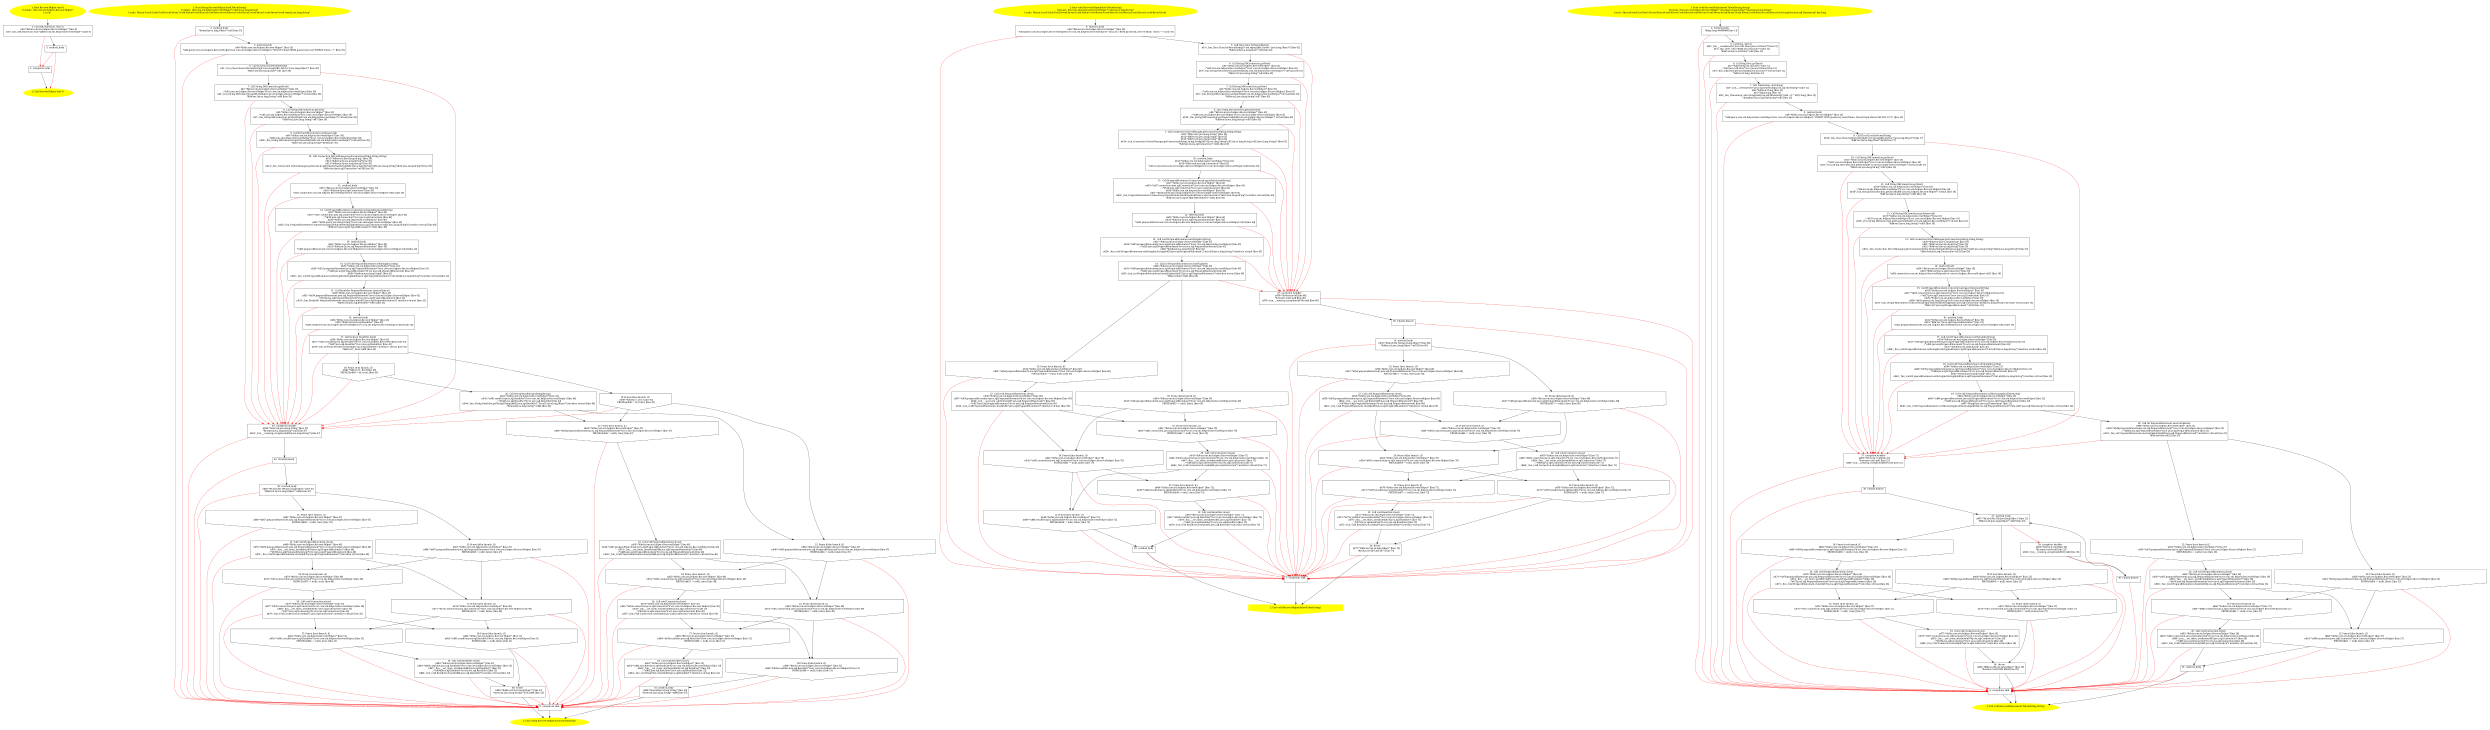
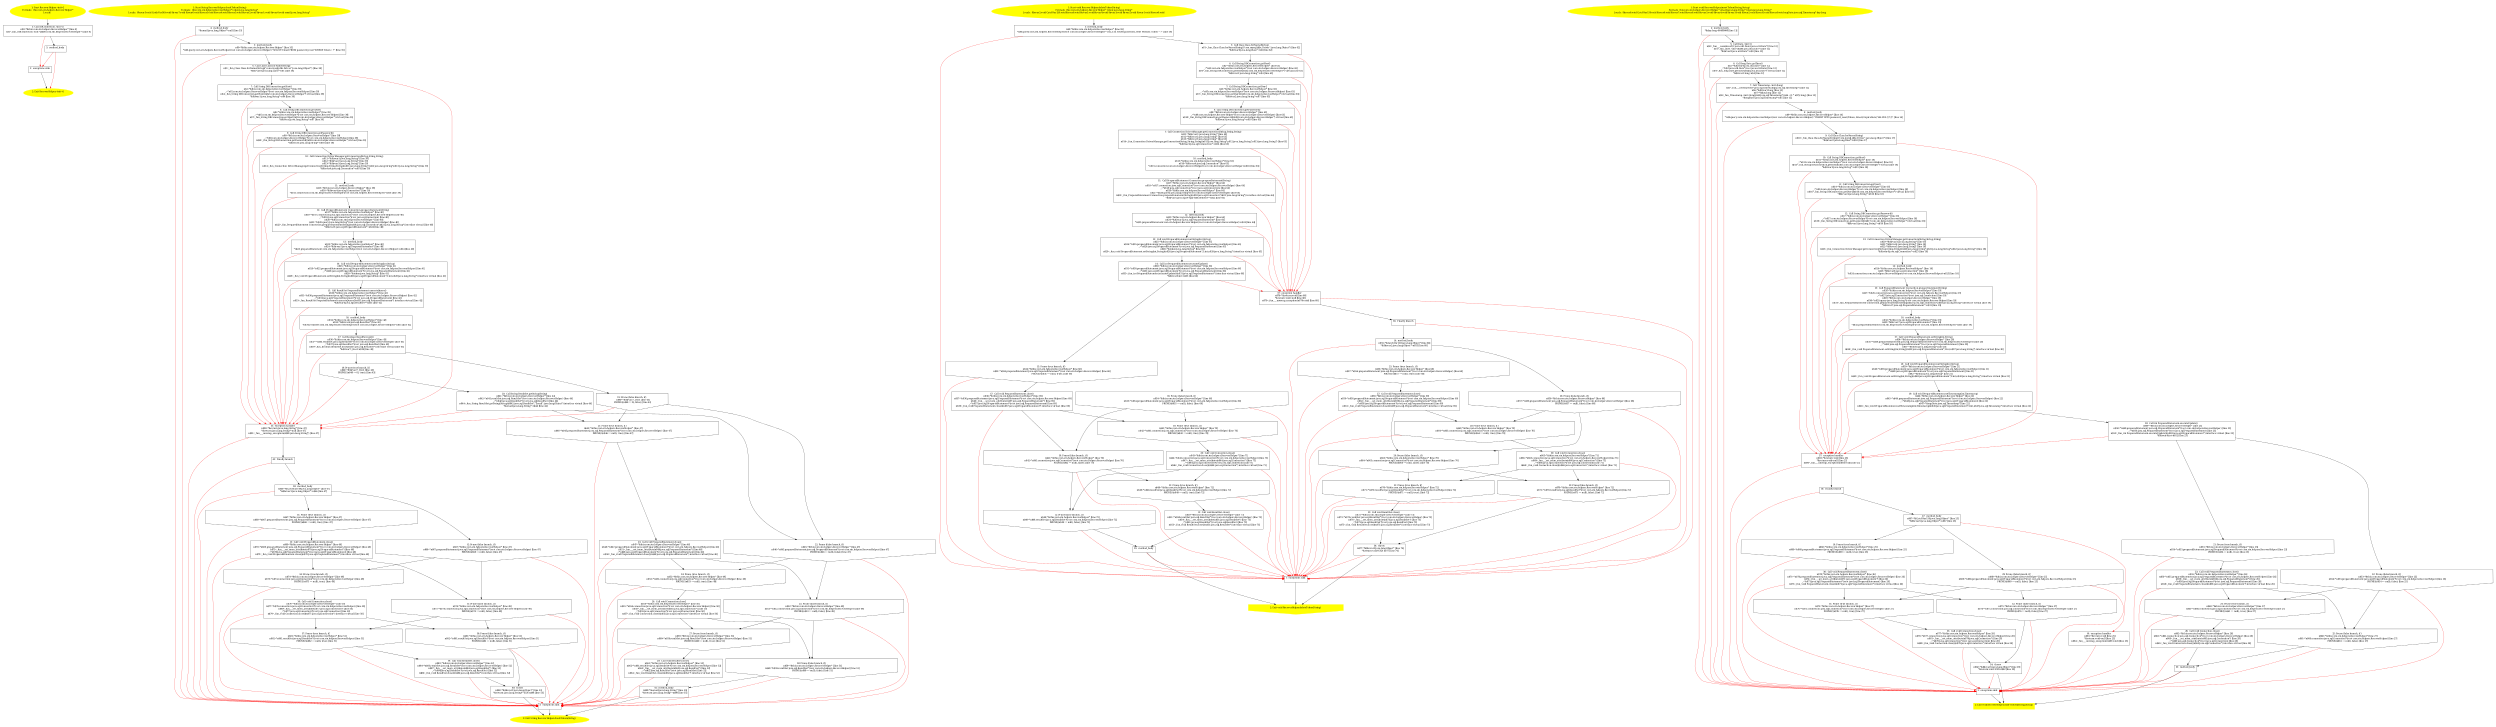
(2129, 579) -> none
(2016, 708) -> (2004, 706)
